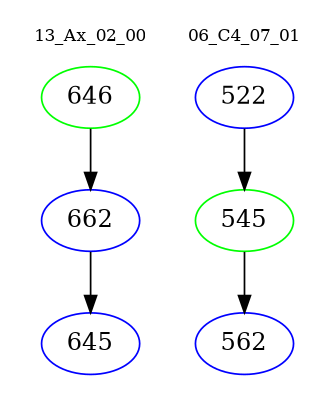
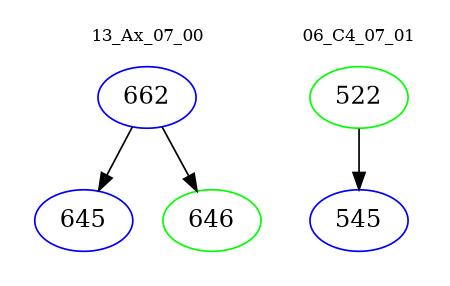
(91, 37) -> (148, 37)
(244, 97) -> (359, 97)
(91, 151) -> (175, 151)
(244, 221) -> (359, 221)
(244, 344) -> none
